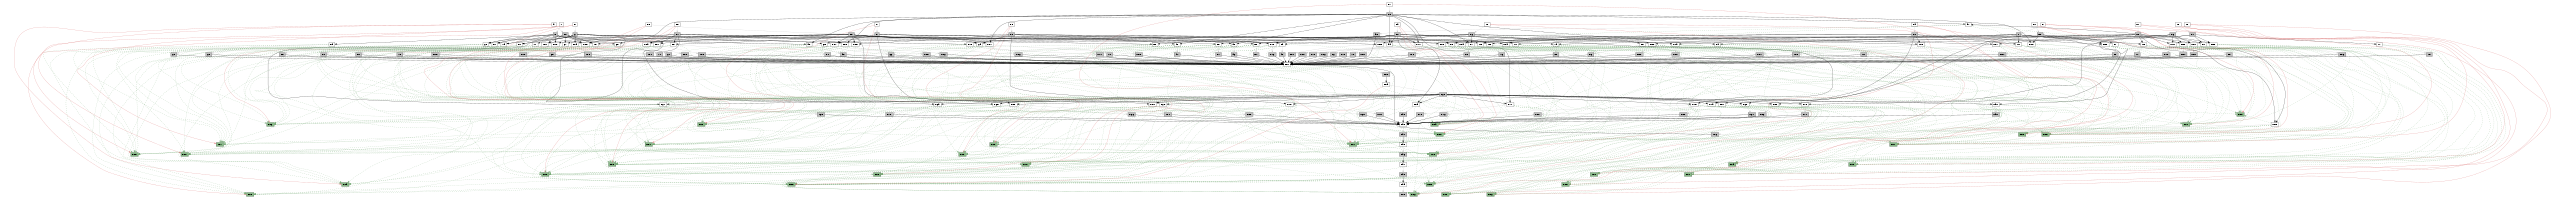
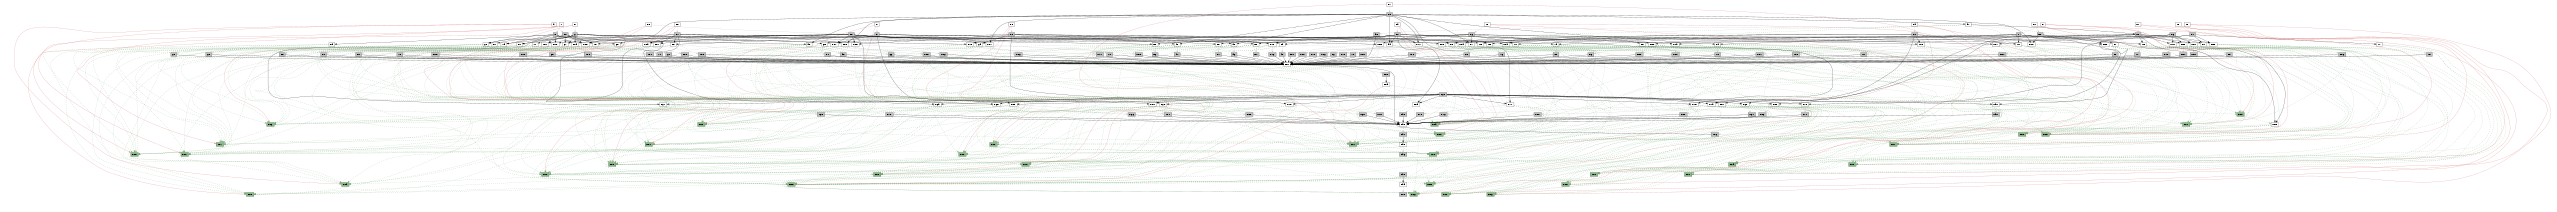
(2034, 27) -> (2032, 27)
(526, 38) -> (564, 39)
none -> (1155, 54)
none -> (1718, 54)
(2259, 119) -> (2257, 120)
(1403, 164) -> none
